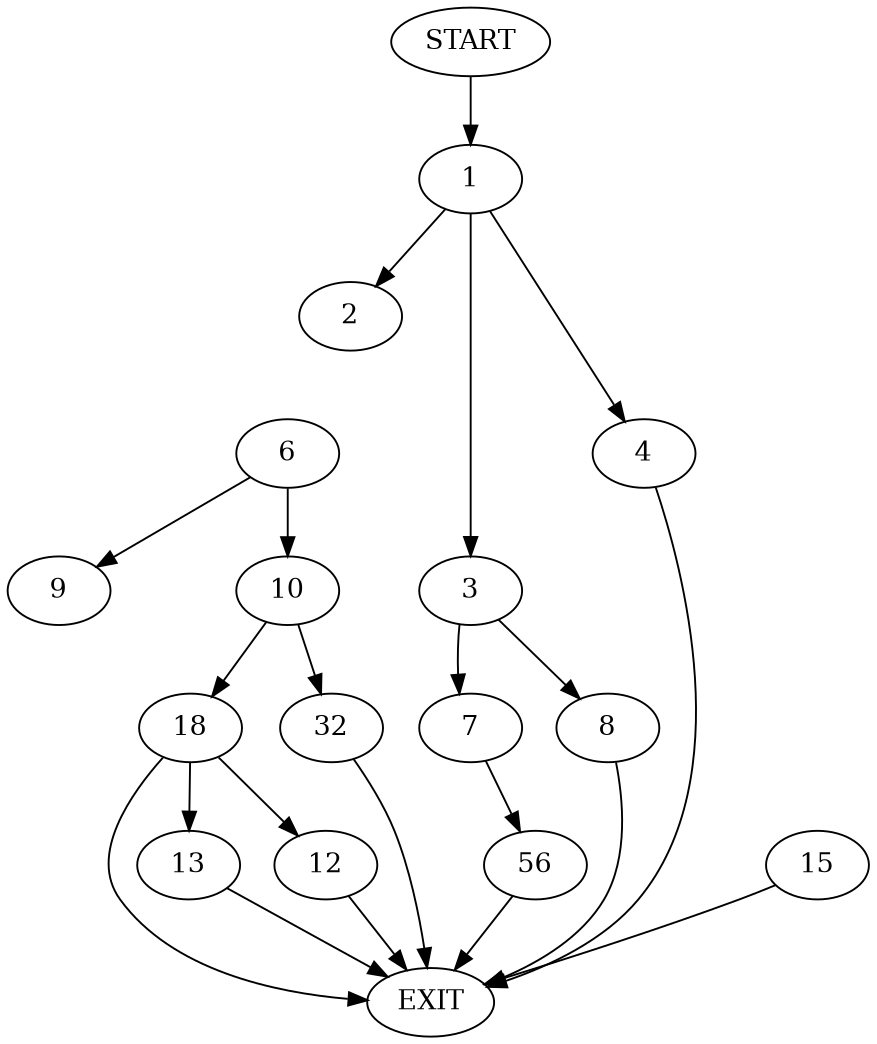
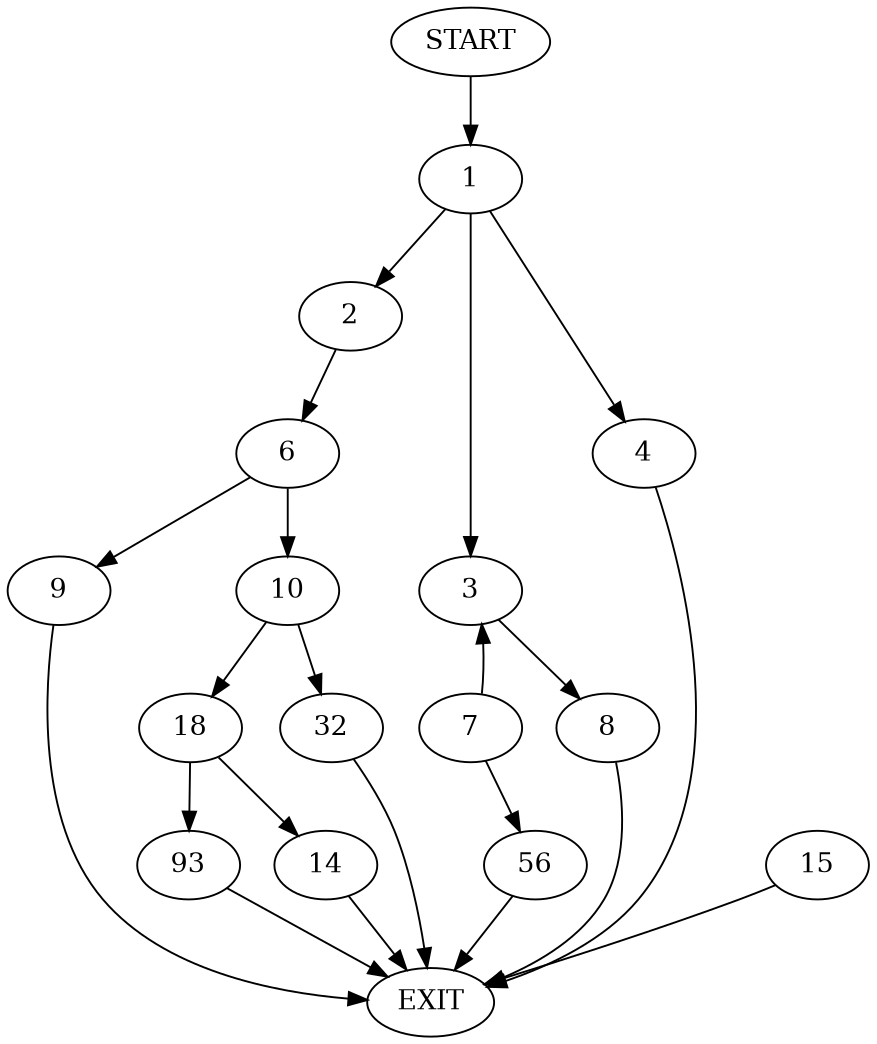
none -> (323, 376)
(458, 649) -> (483, 669)
(189, 865) -> (189, 865)
(326, 865) -> (326, 865)
(154, 934) -> (98, 893)
